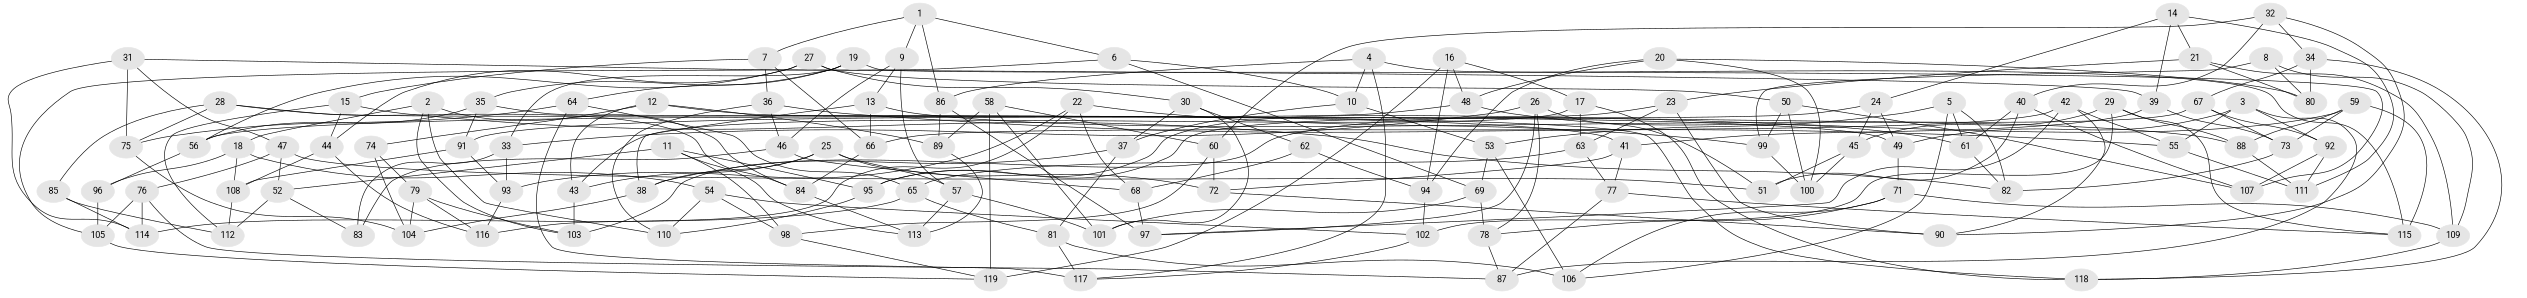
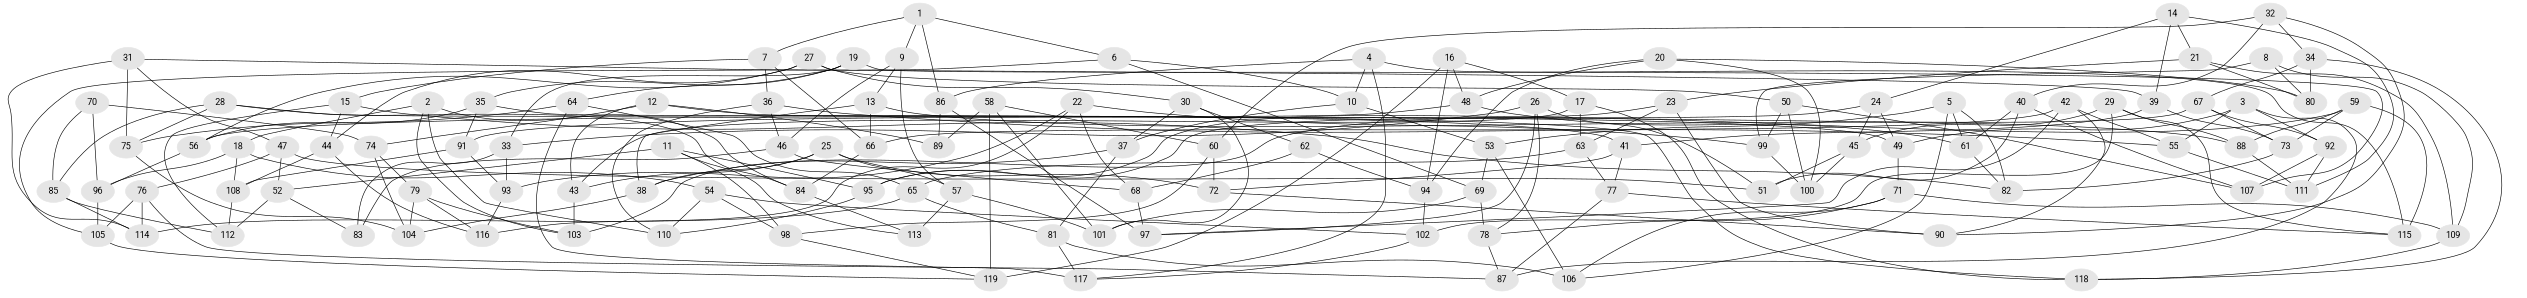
none -> (92, 103)
(978, 203) -> none
